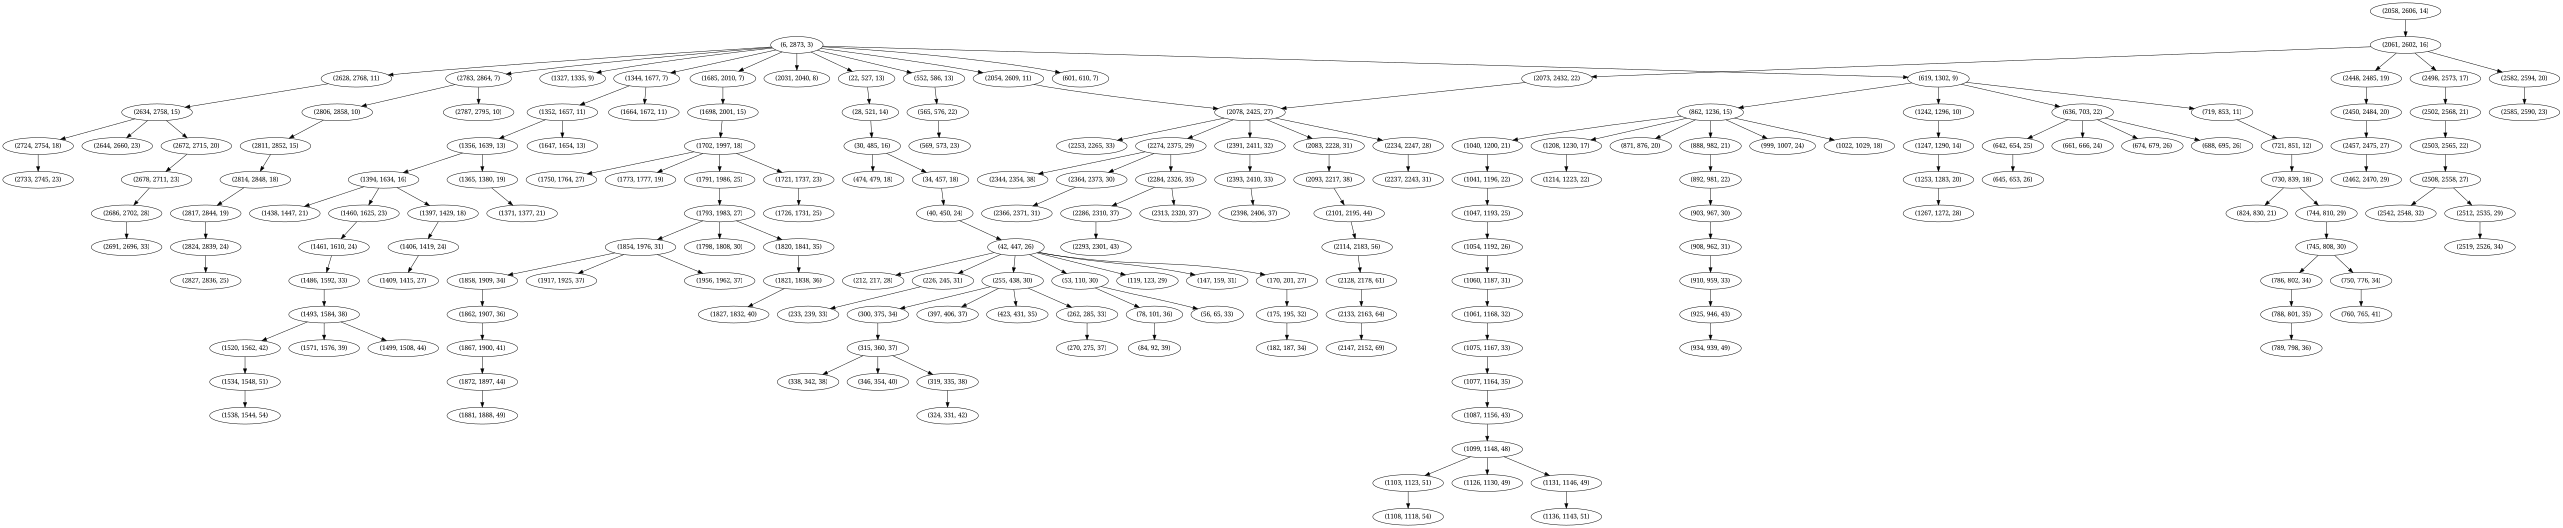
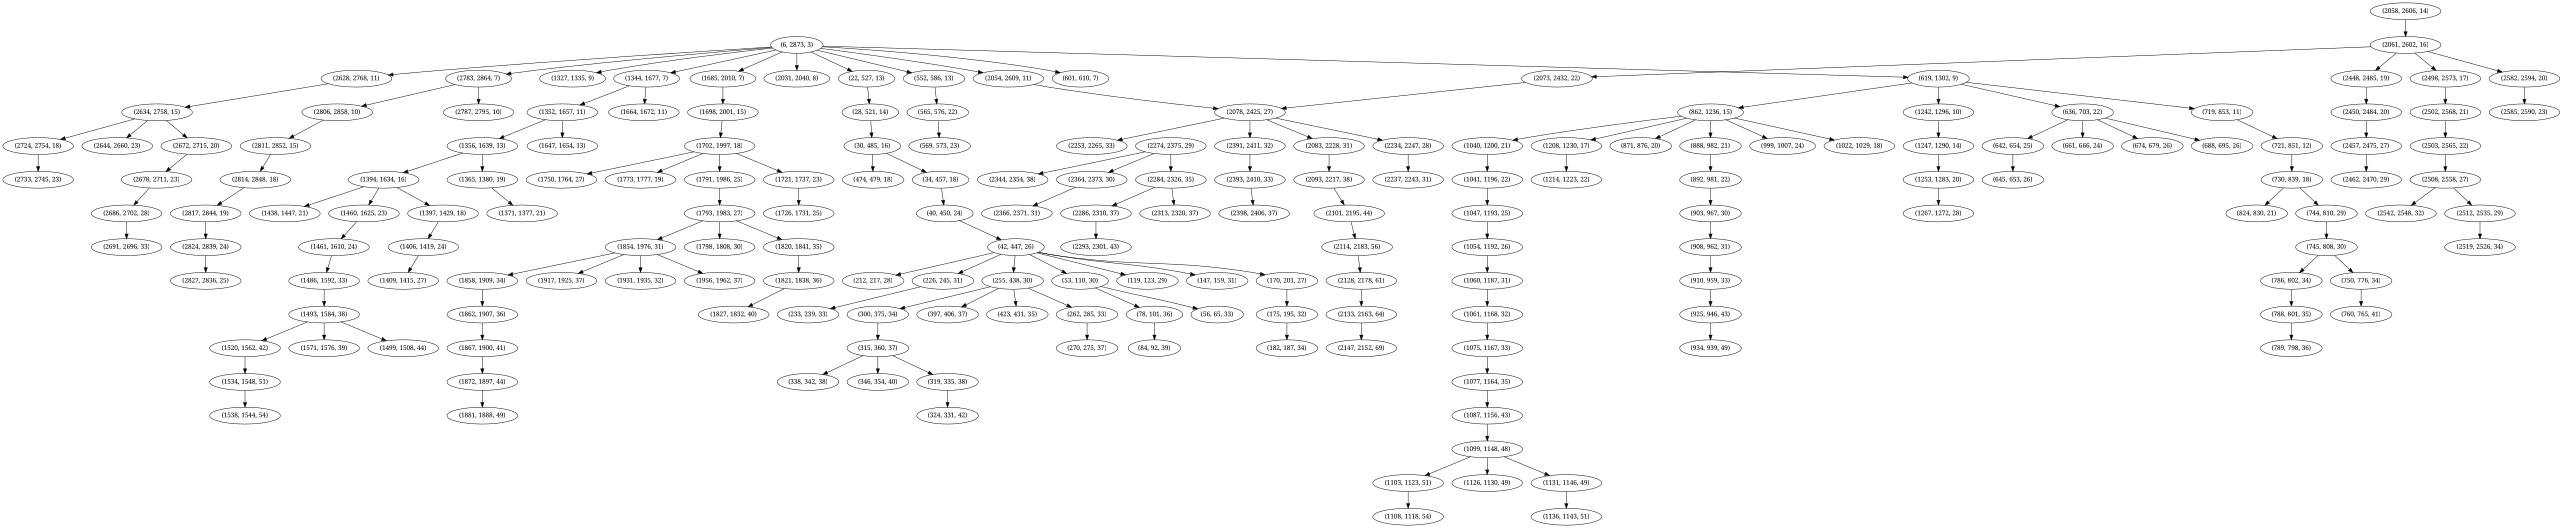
(1213, 128) -> none
none -> (641, 281)
